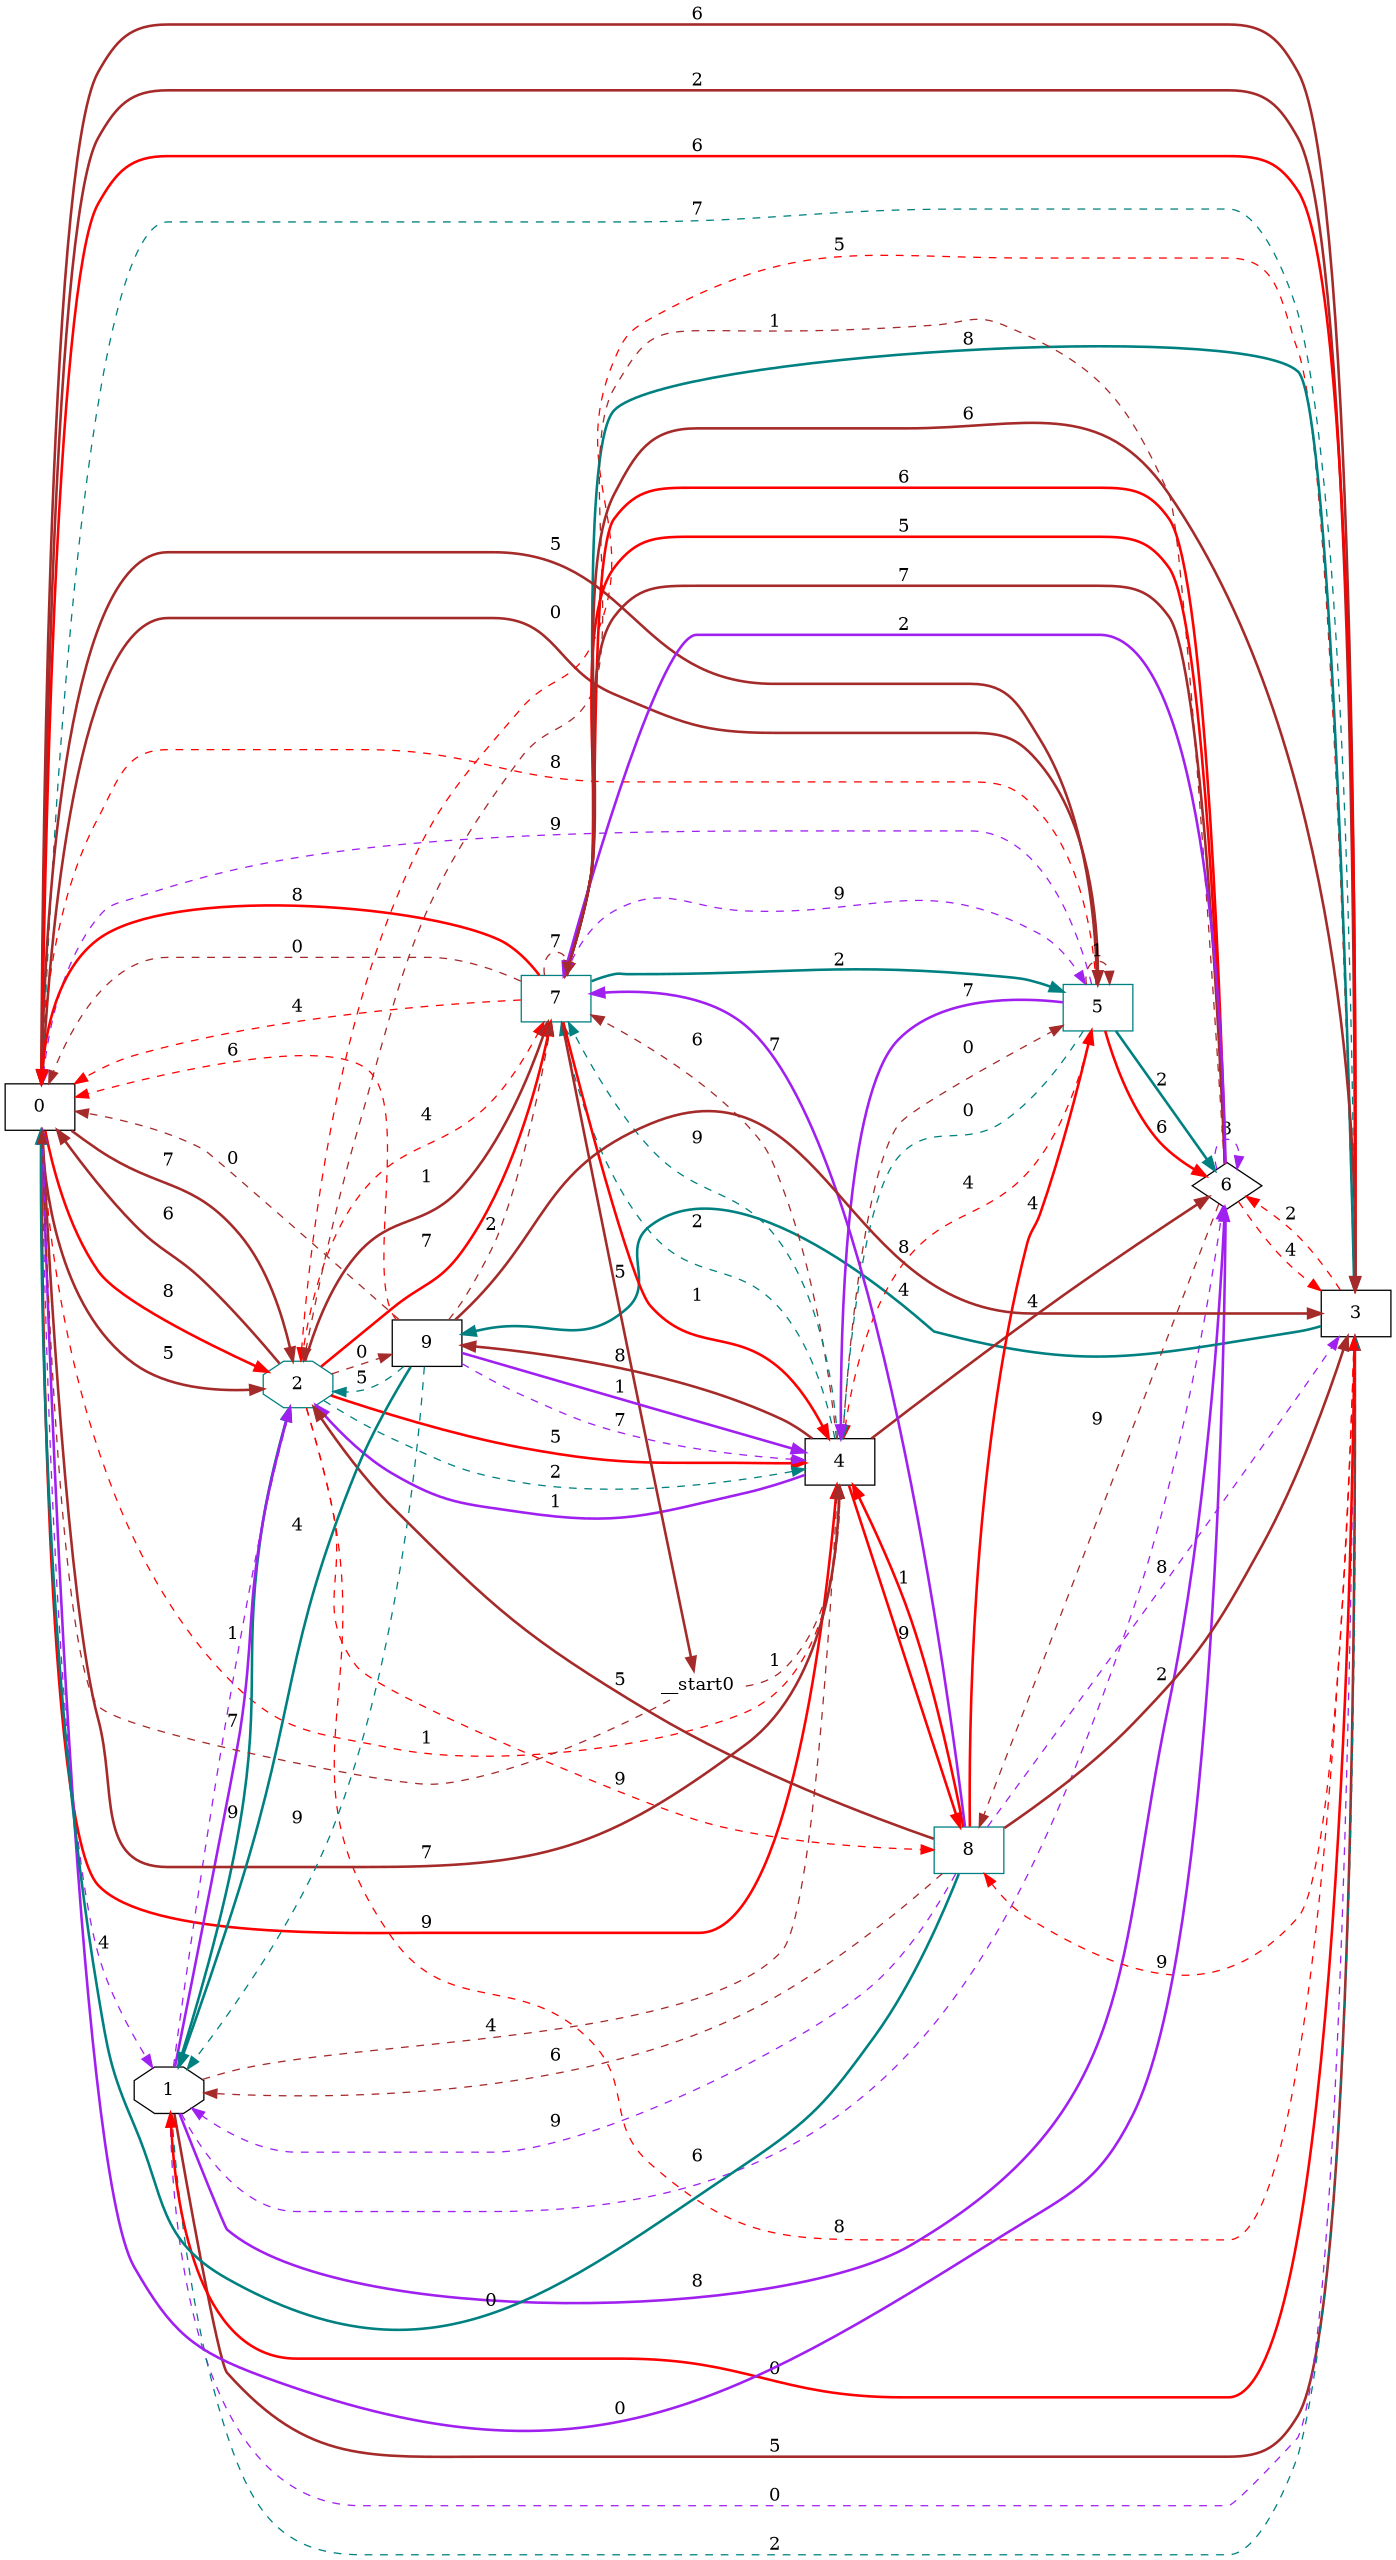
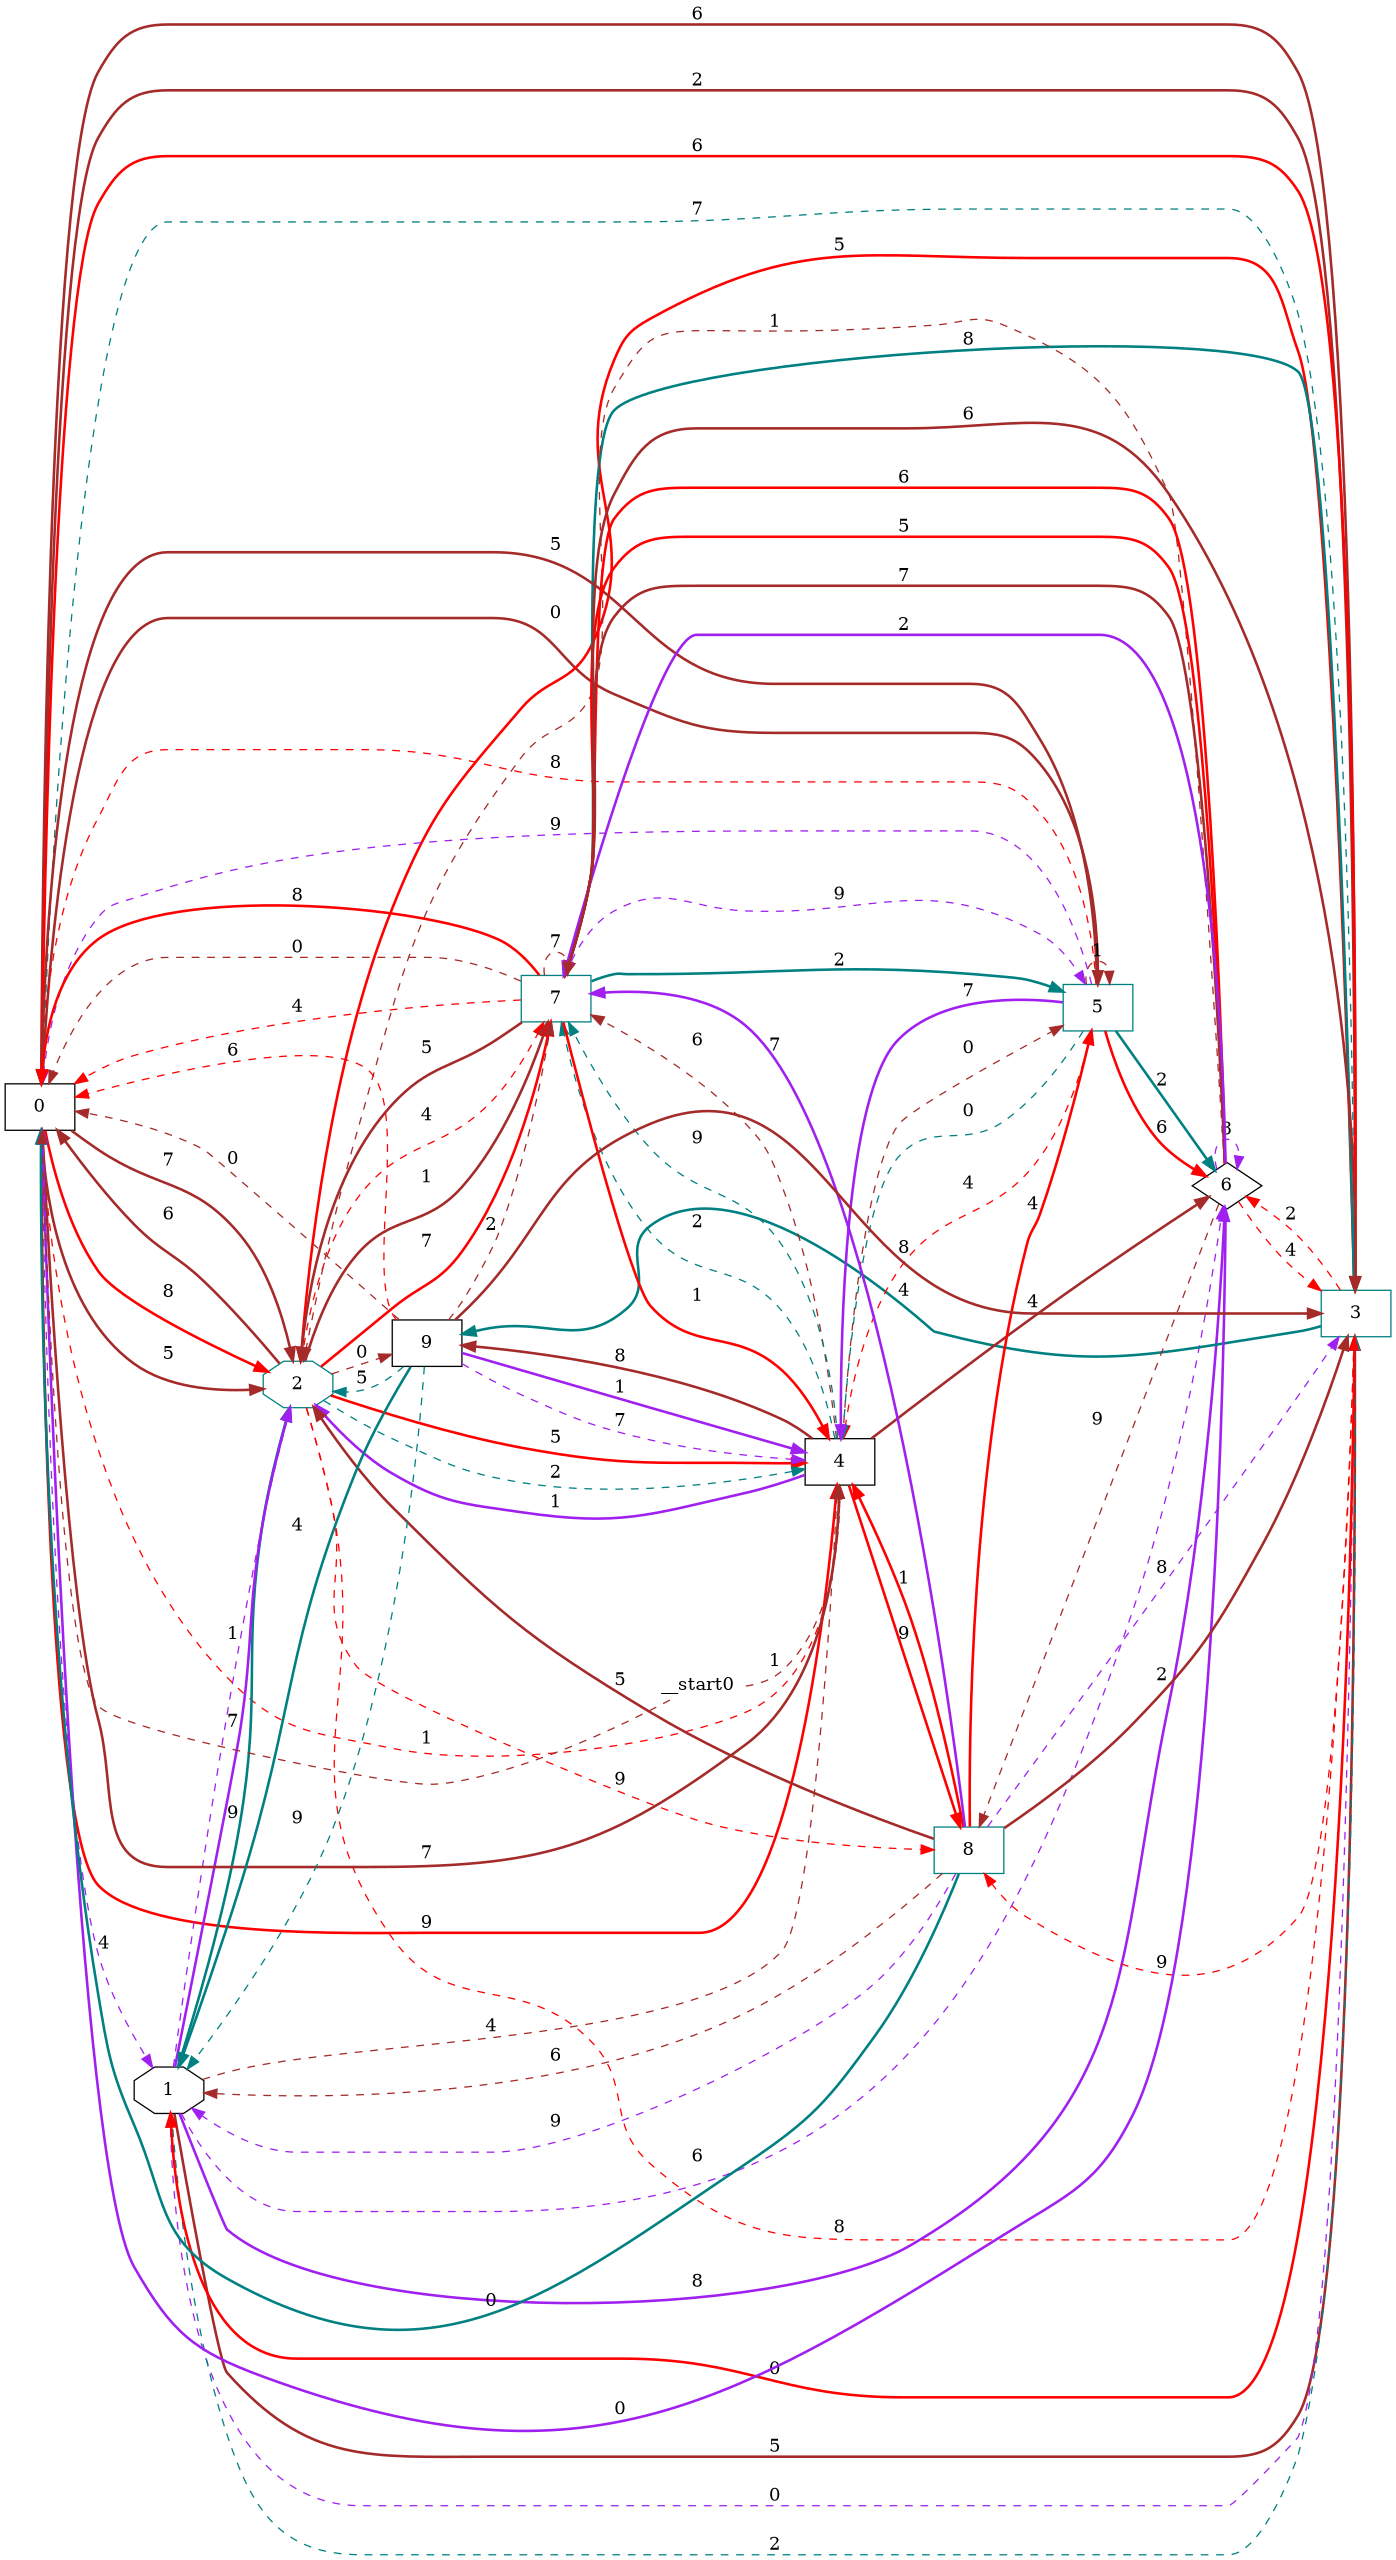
(901, 256) -> (901, 256)
(1356, 1314) -> (1356, 1314)
(626, 1340) -> (361, 1149)
